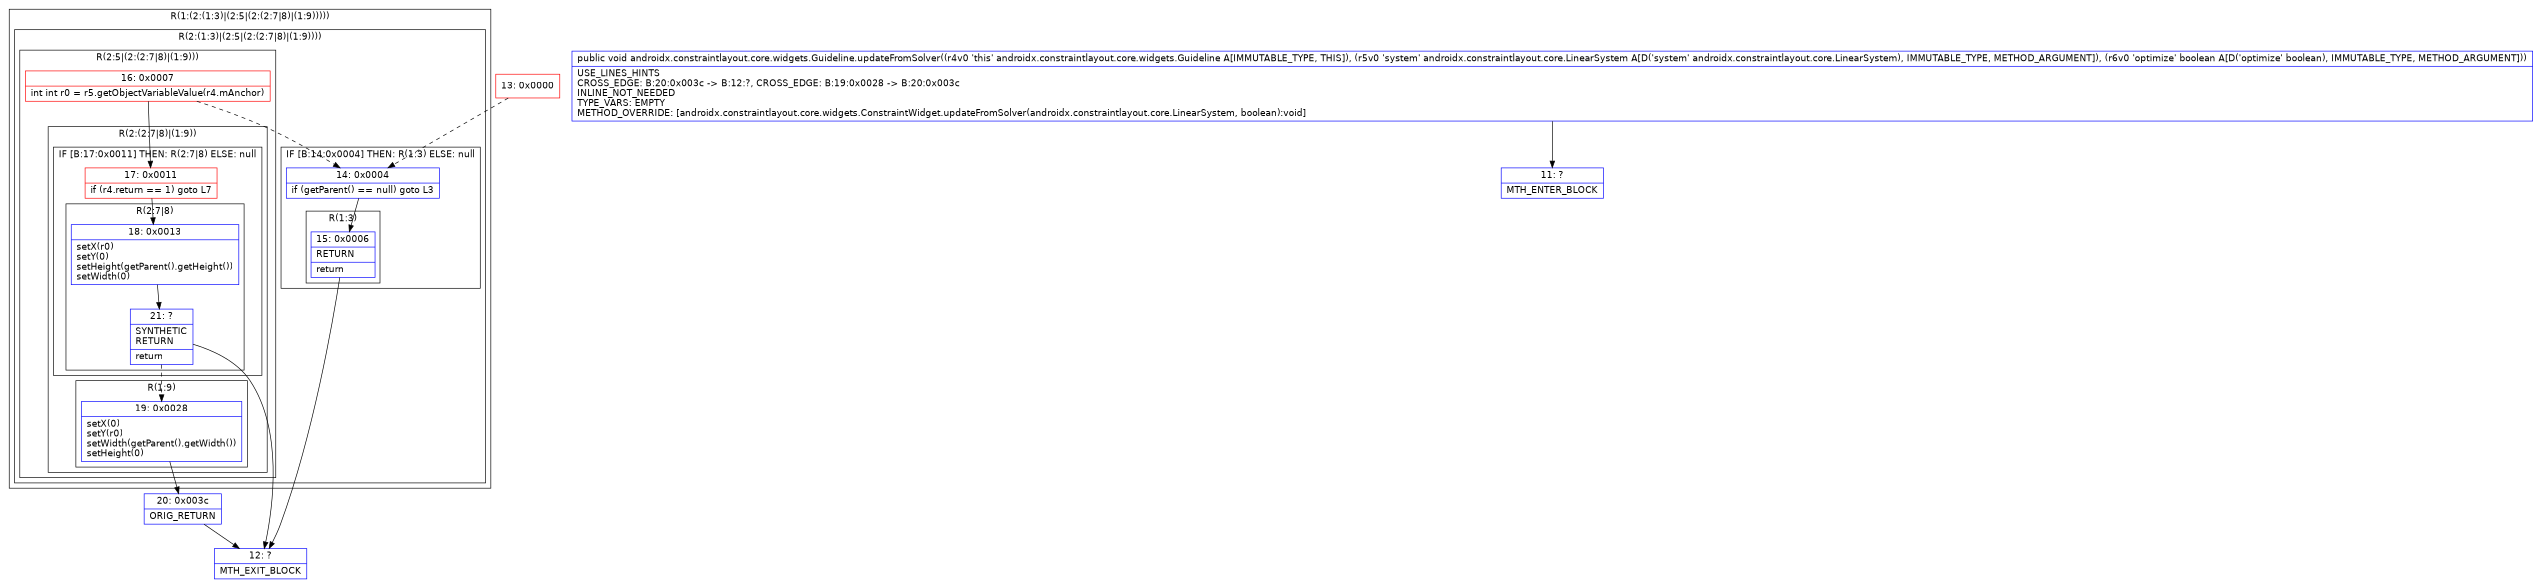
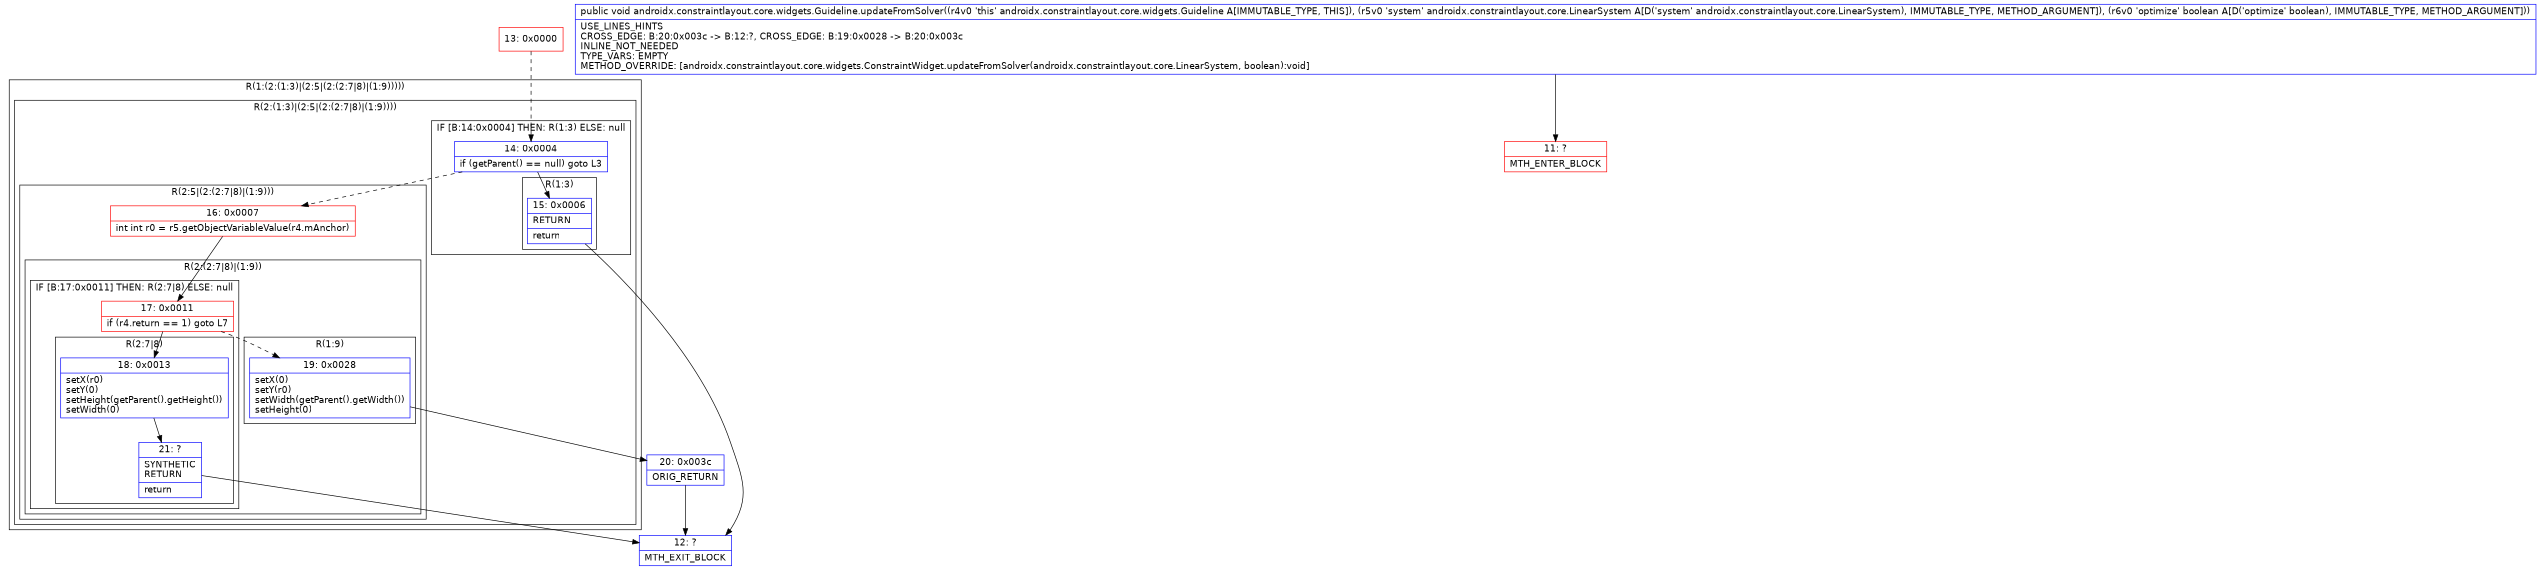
(271, 130) -> (378, 190)
(1552, 183) -> (1556, 157)
(162, 385) -> (249, 343)
